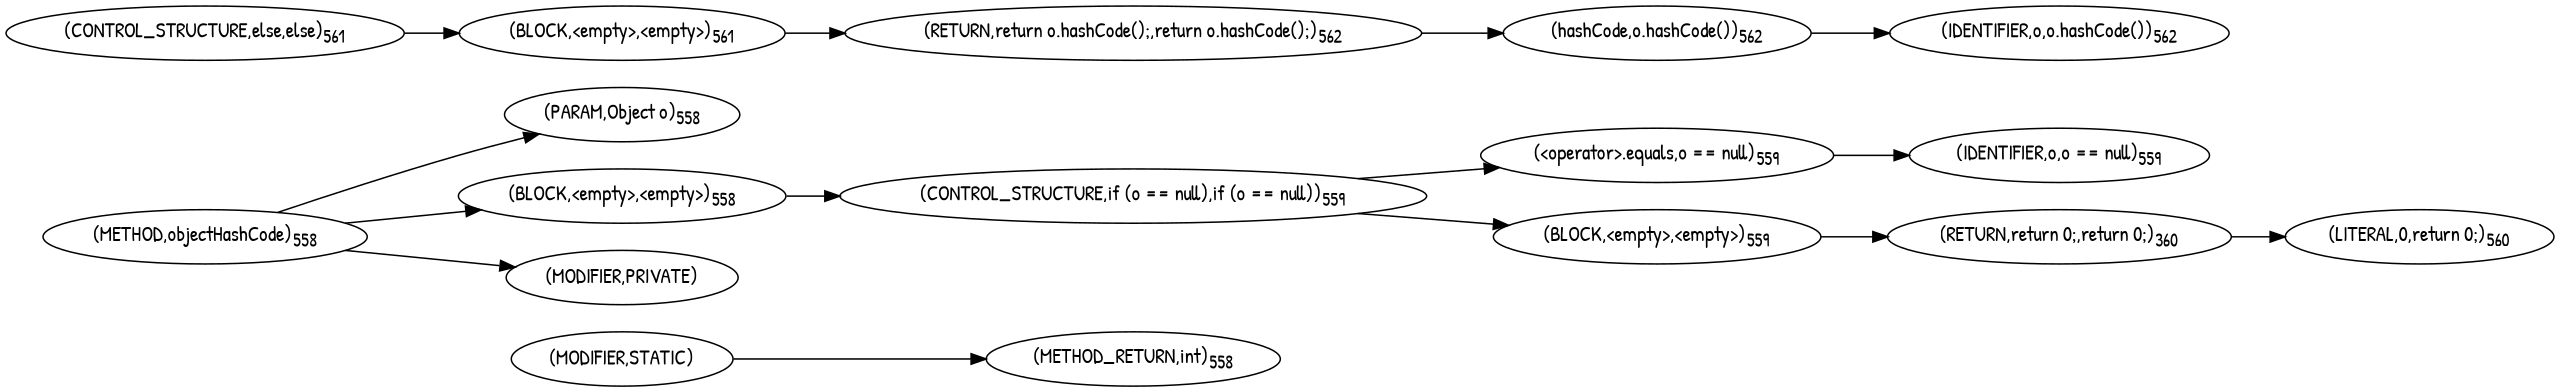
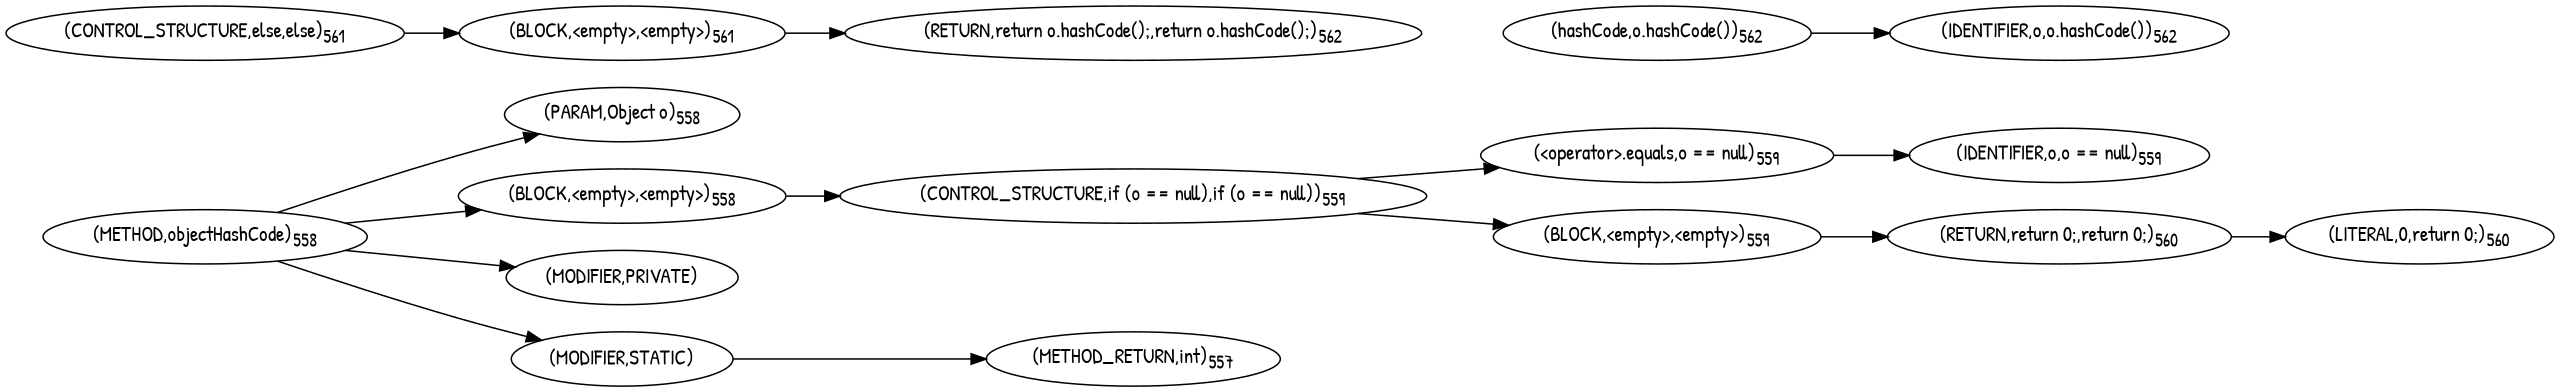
(1455, 33) -> none
(2167, 235) -> (2167, 235)
none -> (401, 301)
(1222, 357) -> (1222, 357)
